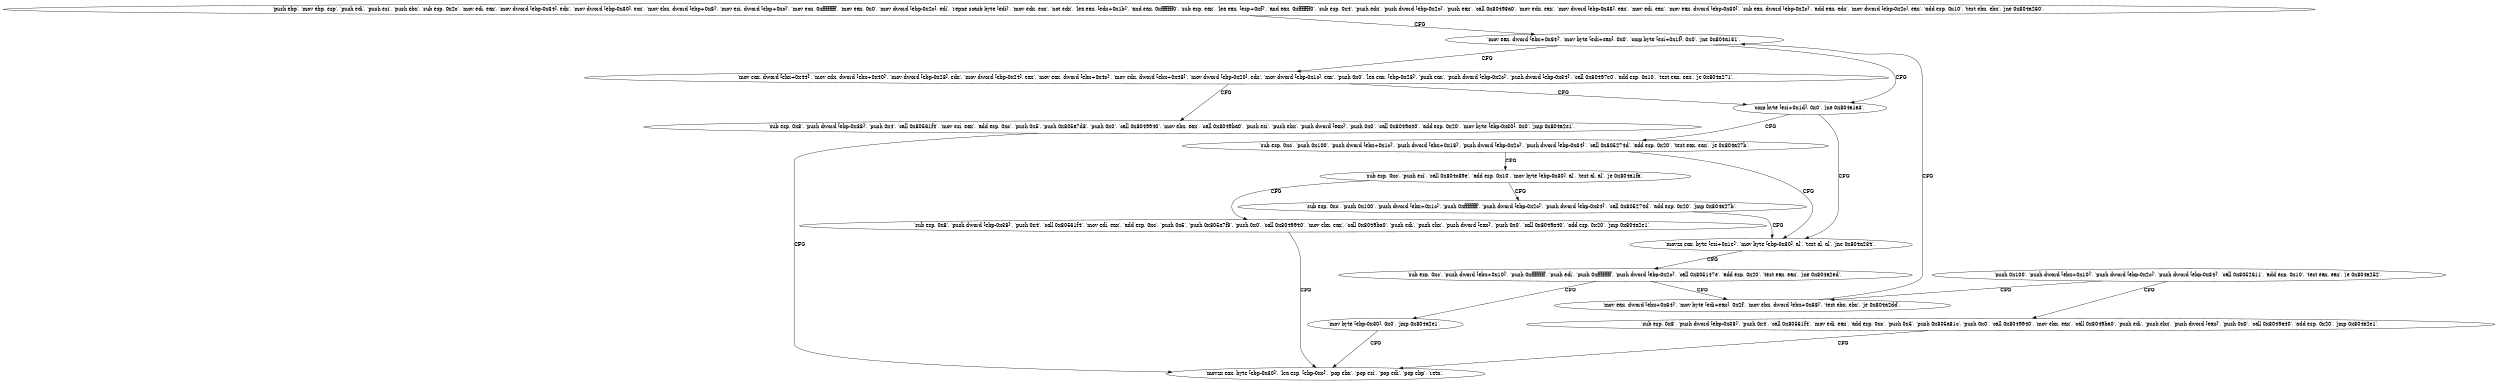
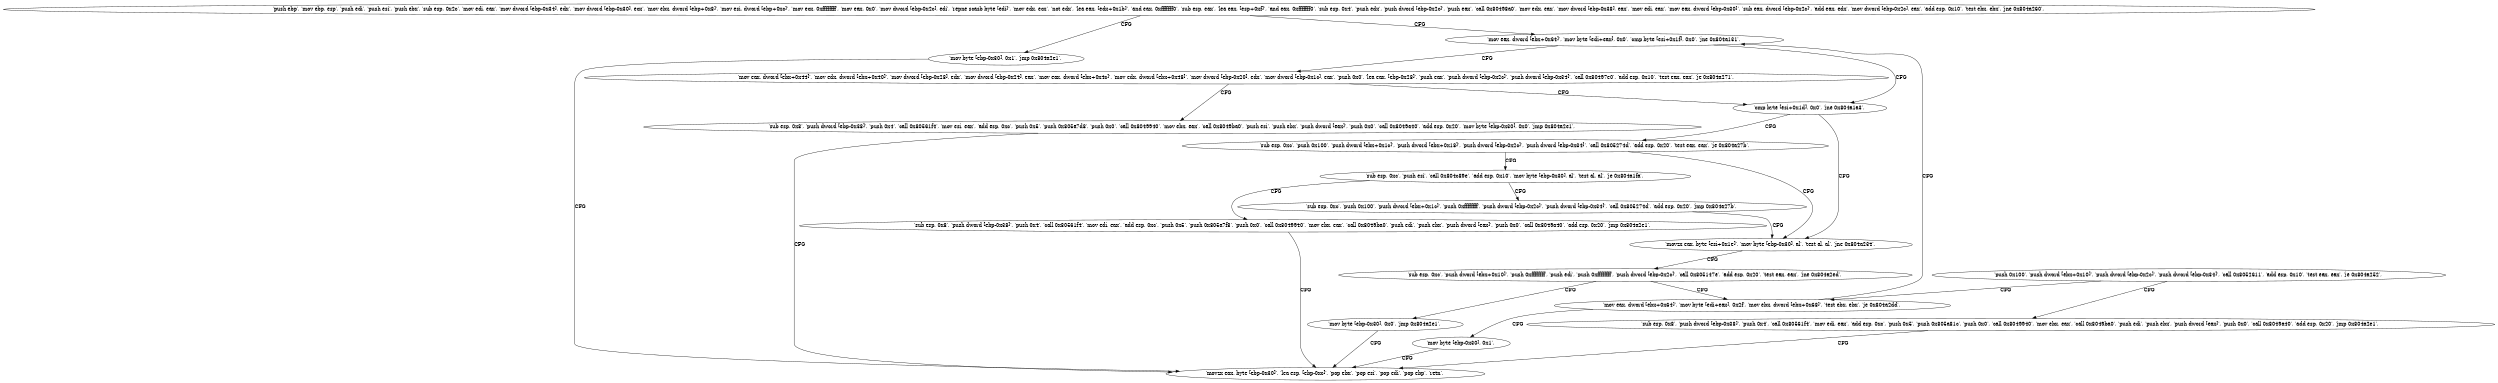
none -> (1006, 59)
none -> (1461, 343)
